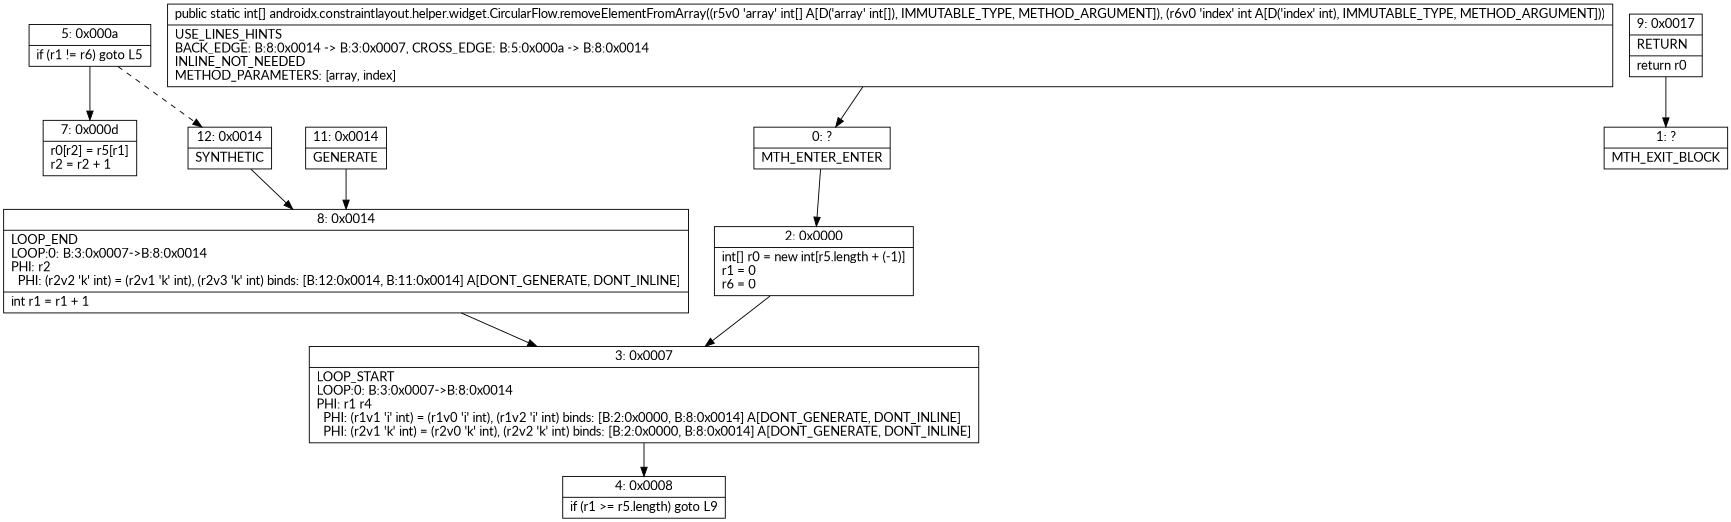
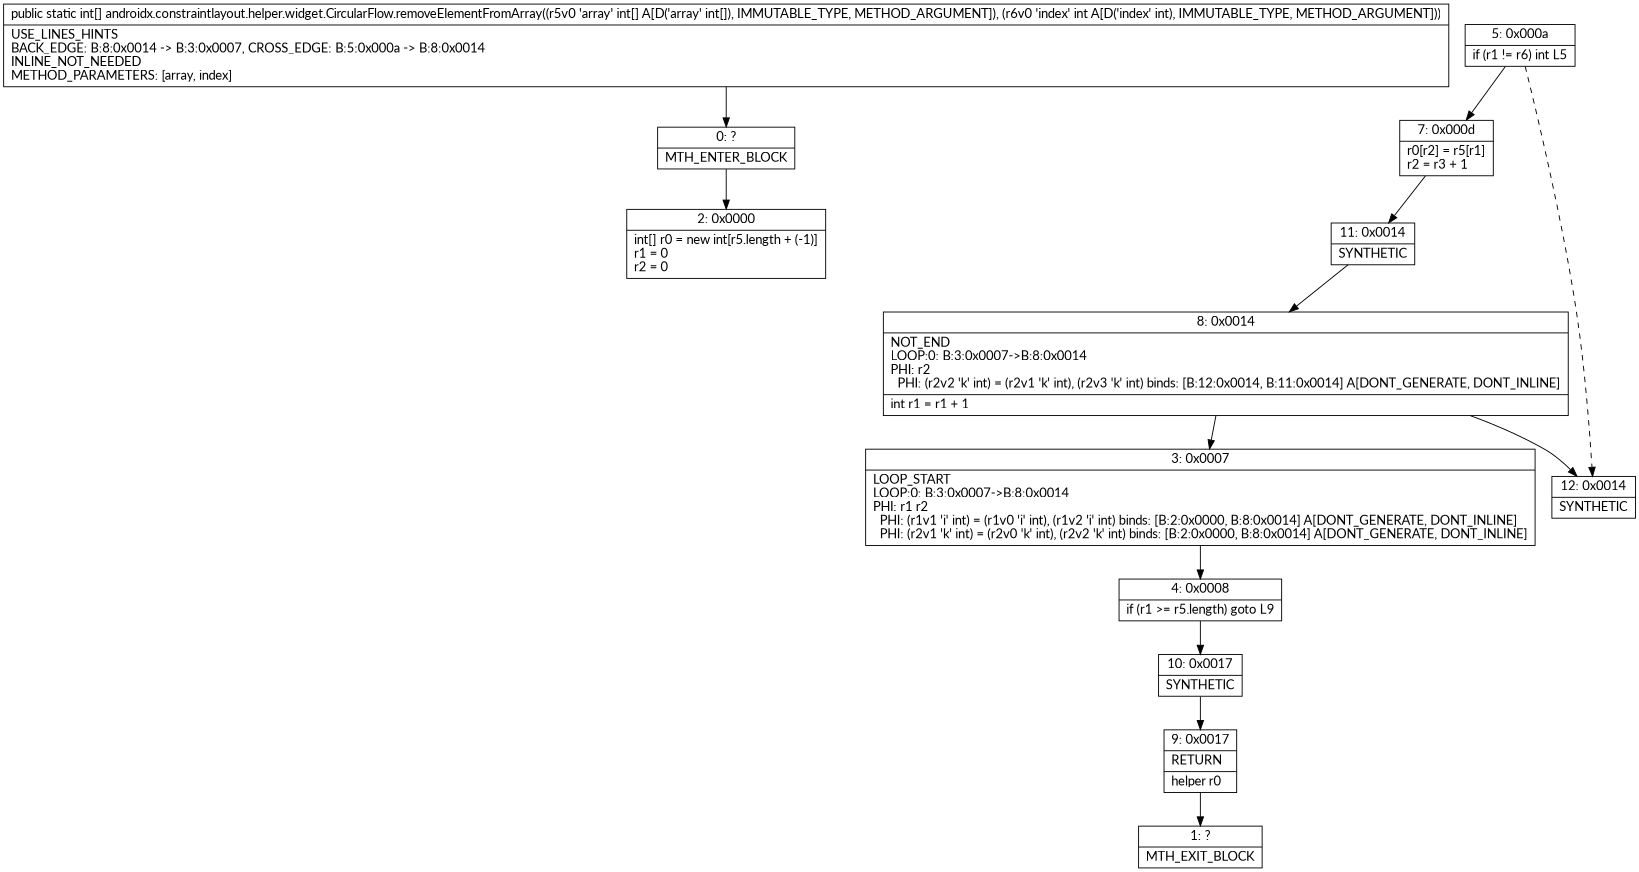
(90, 55) -> (1520, 55)
(1662, 66) -> (1196, 782)
(346, 158) -> (1373, 254)
(822, 158) -> (726, 158)
(81, 165) -> (1437, 165)
(268, 186) -> (1523, 438)
none -> (1410, 196)
(45, 240) -> (921, 343)
(739, 285) -> (651, 268)
(741, 318) -> none
(346, 405) -> (902, 507)
none -> (1200, 675)
